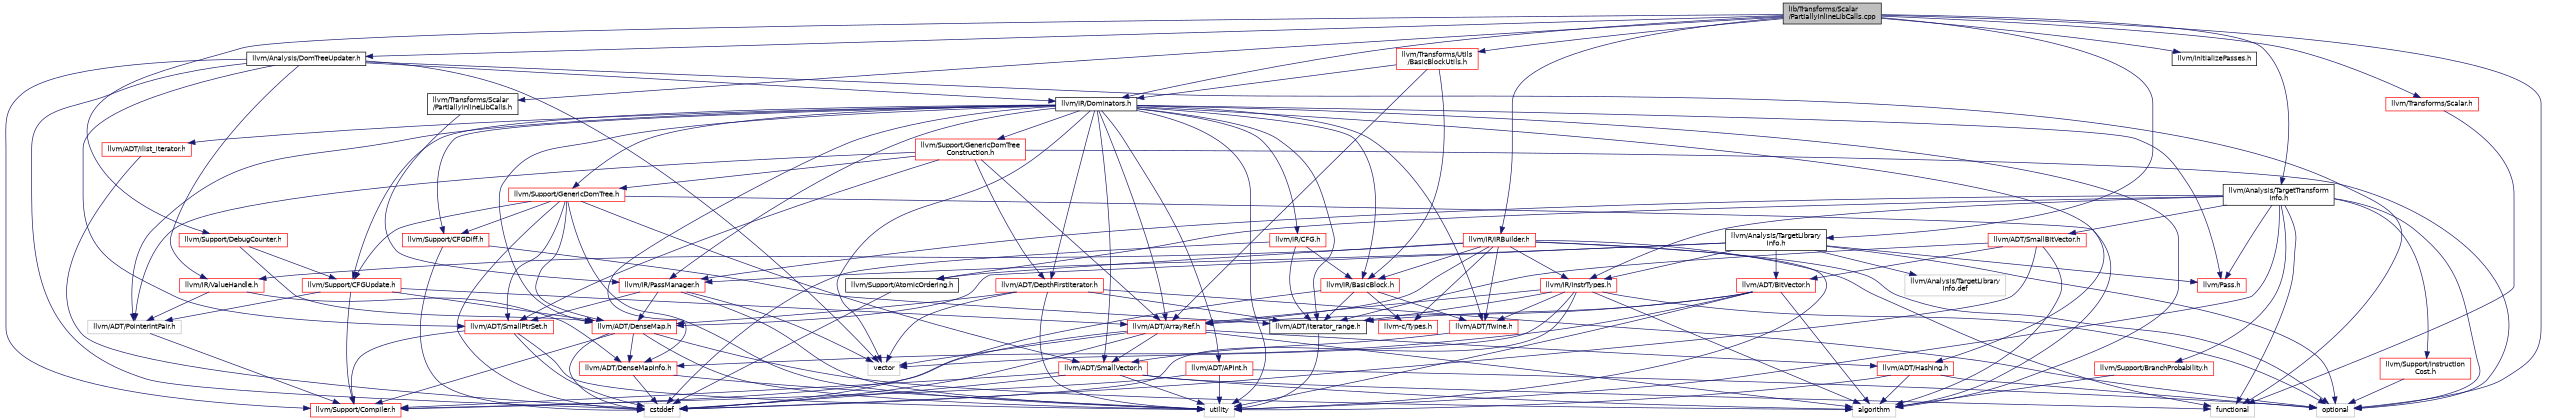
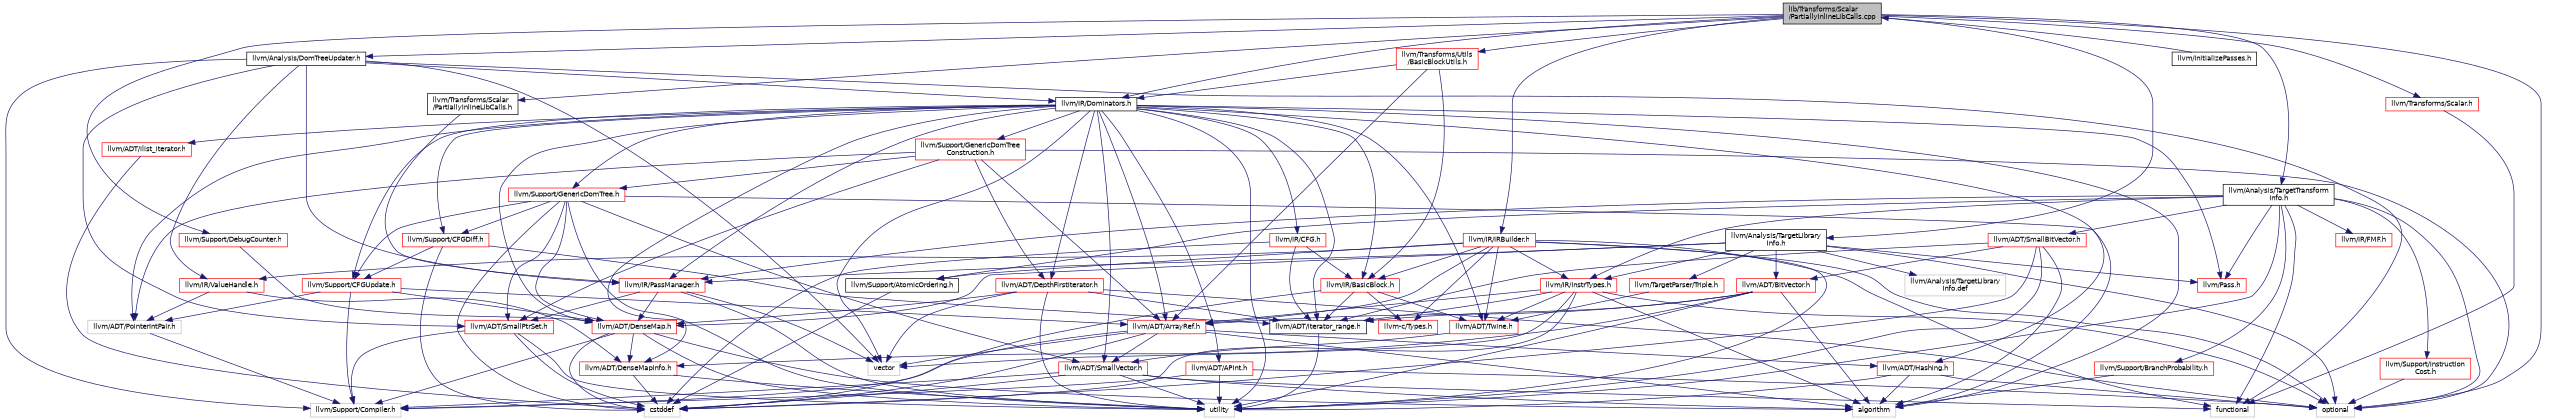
(2028, 32) -> (2041, 32)
none -> (2364, 240)
(289, 262) -> (402, 261)
none -> (1677, 285)
(129, 372) -> (384, 251)
none -> (1691, 373)
(356, 410) -> (356, 410)
